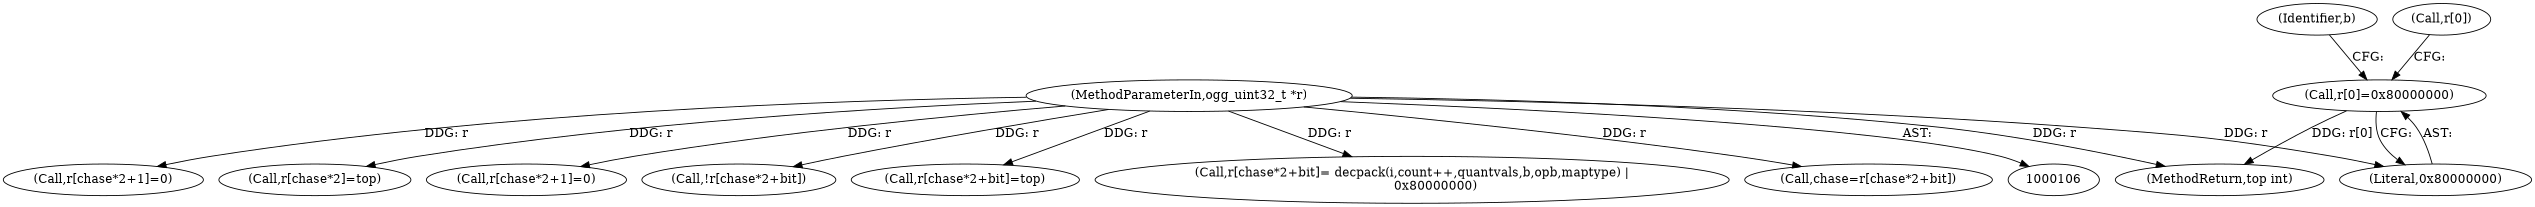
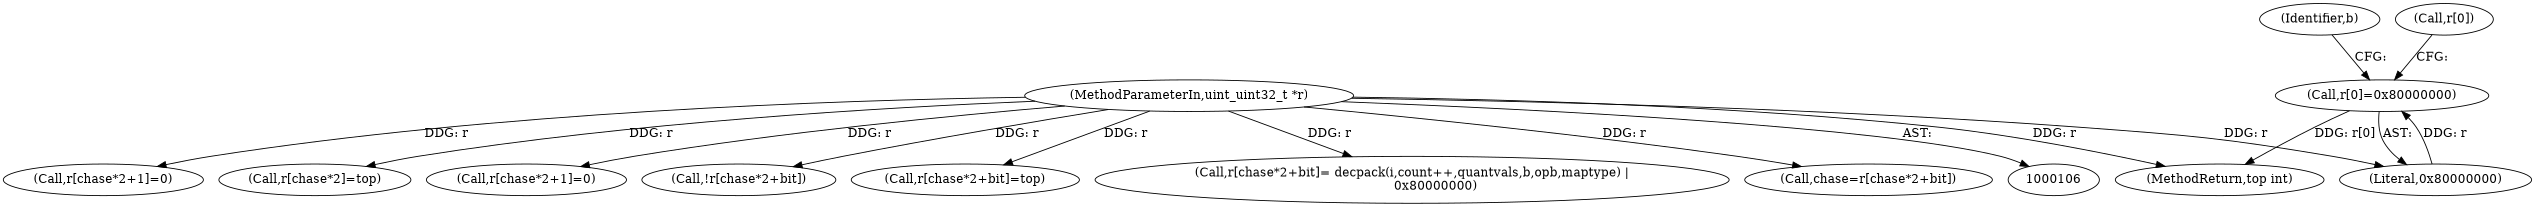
(1189, 96) -> (1189, 96)
(2398, 134) -> (2400, 134)
(2440, 134) -> (2445, 134)
